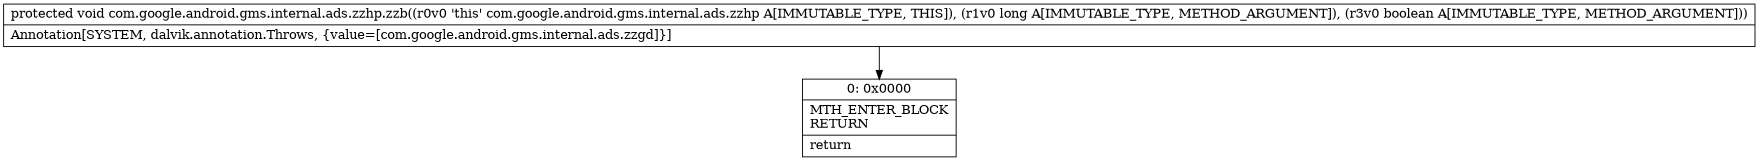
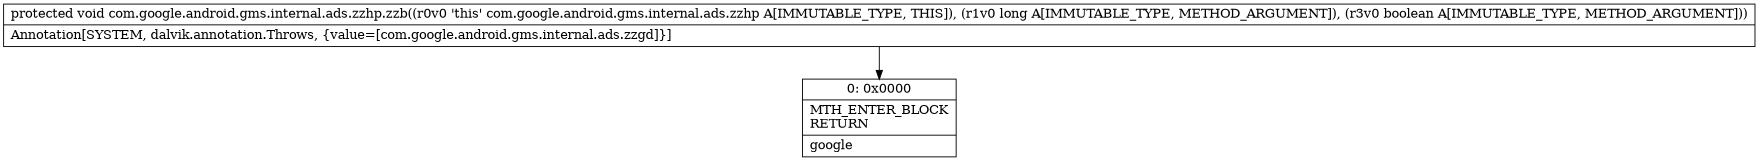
(830, 146) -> (831, 146)
